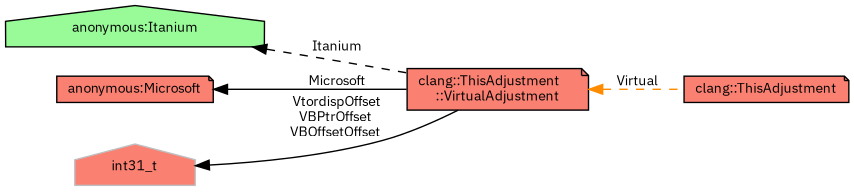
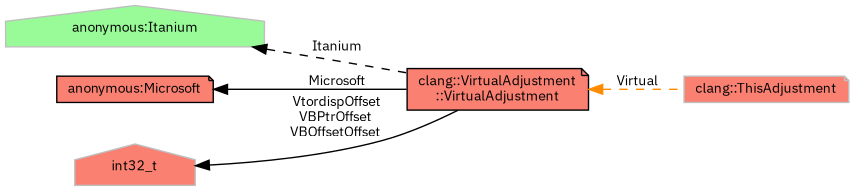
(135, 28) -> (135, 28)
(498, 89) -> (498, 89)
(766, 89) -> (766, 89)
(135, 167) -> (135, 167)
